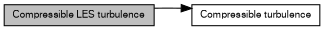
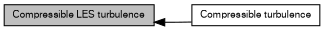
(168, 8) -> (178, 22)
